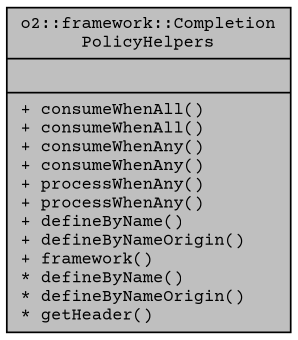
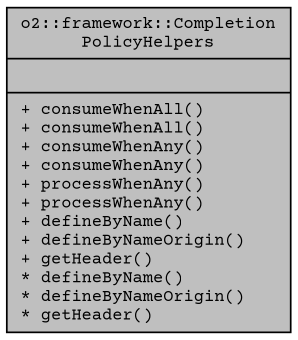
(88, 258) -> (88, 258)
